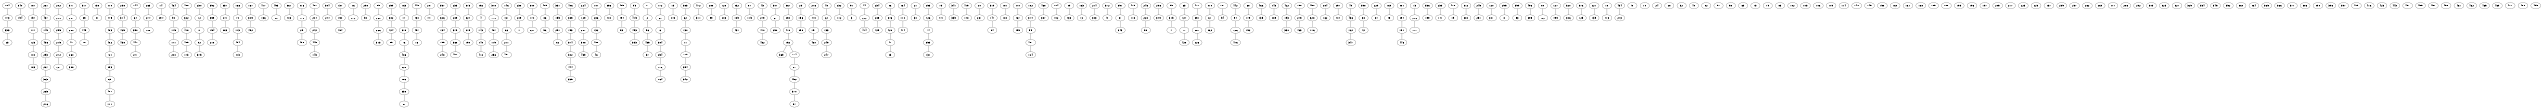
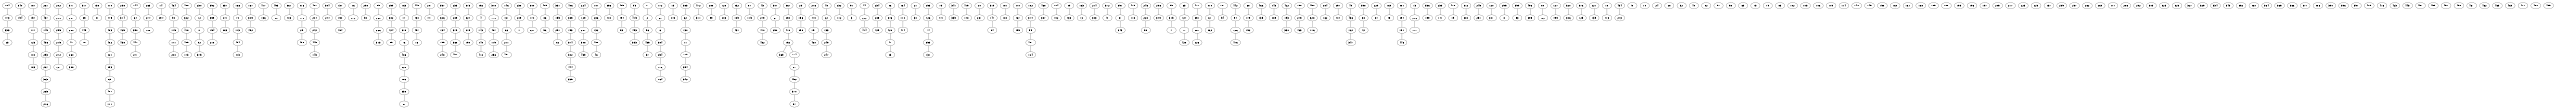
none -> (2177, 6)
(110, 55) -> (110, 55)
